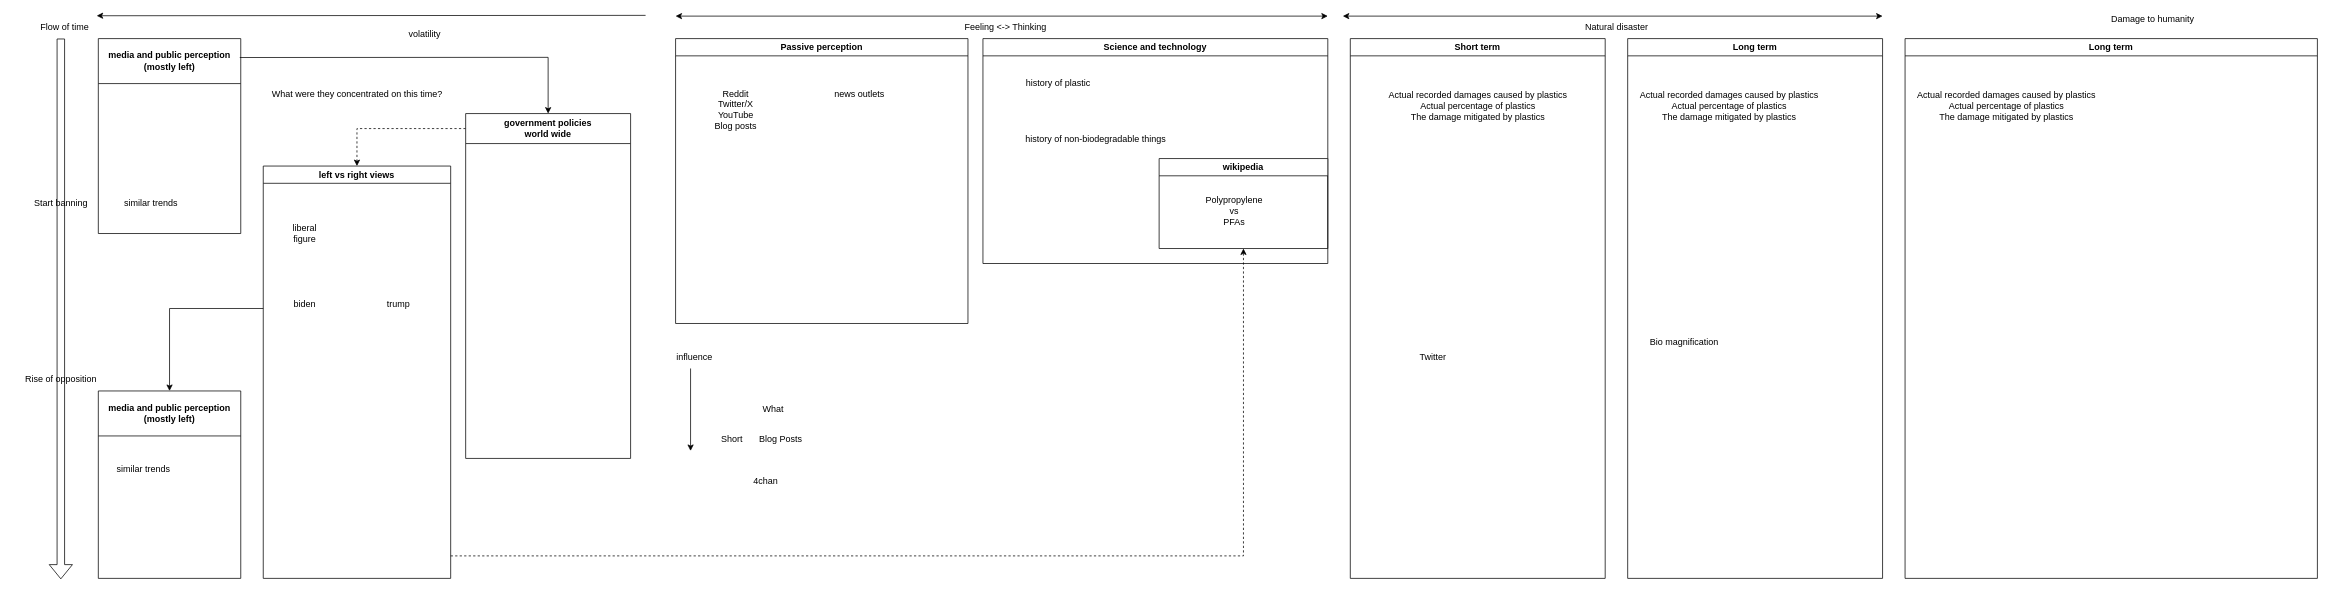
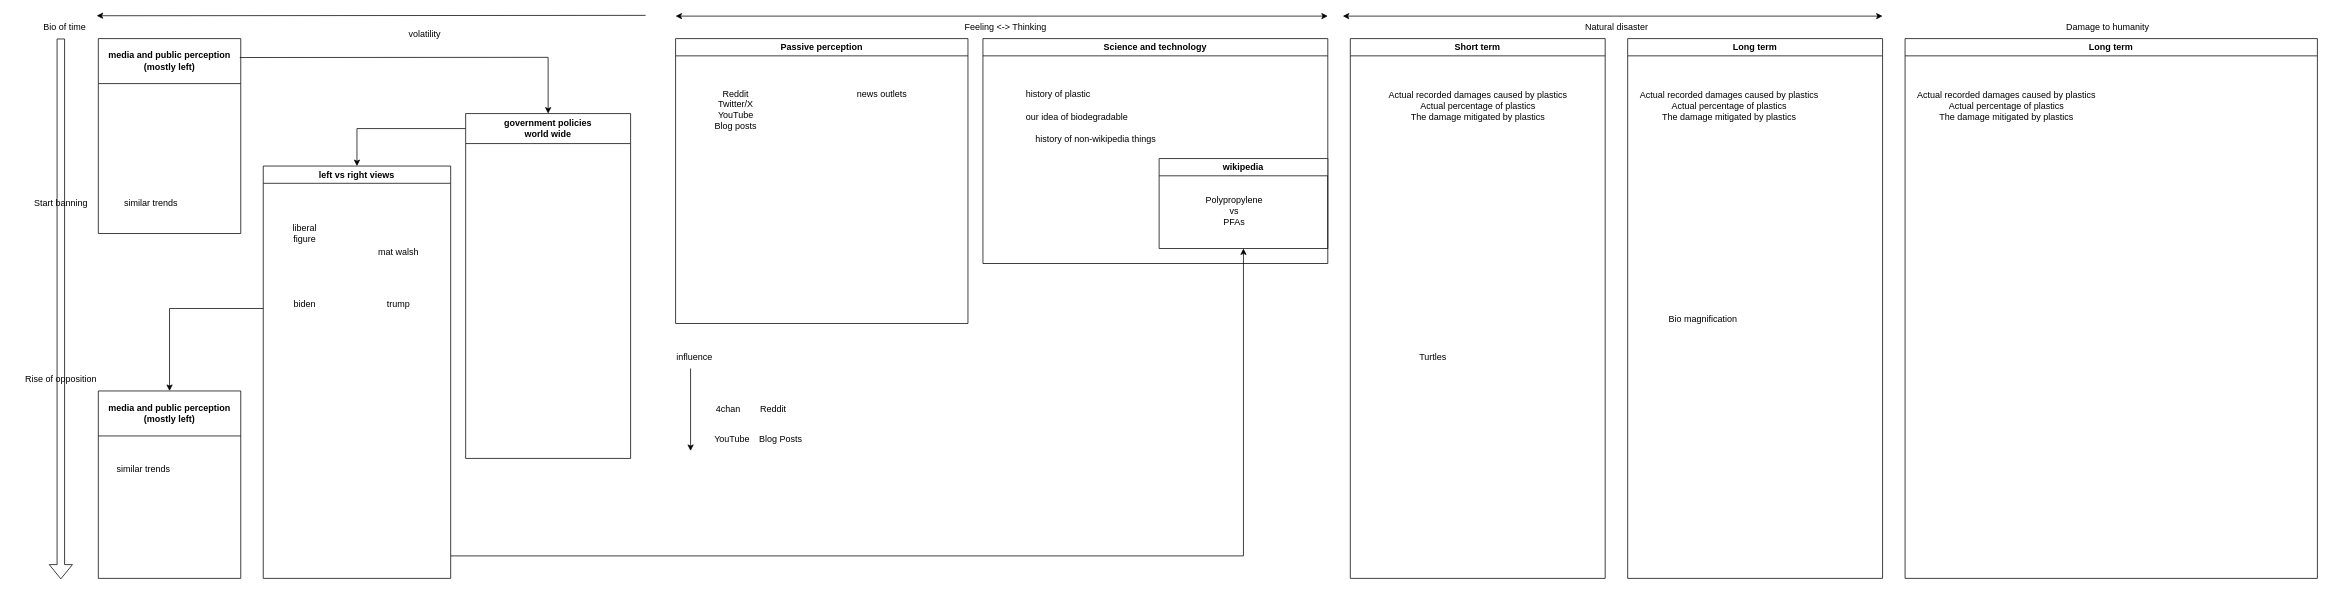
(2153, 20) -> (2108, 27)
(65, 27) -> (65, 27)
(1058, 84) -> (1058, 95)
(357, 95) -> none
(859, 95) -> (882, 95)
none -> (1077, 117)
(395, 129) -> (395, 129)
(1096, 140) -> (1096, 140)
none -> (398, 252)
(1684, 342) -> (1703, 320)
(1433, 357) -> (1433, 357)
(773, 410) -> (773, 410)
(732, 440) -> (732, 440)
(765, 481) -> (728, 410)
(998, 556) -> (998, 556)
